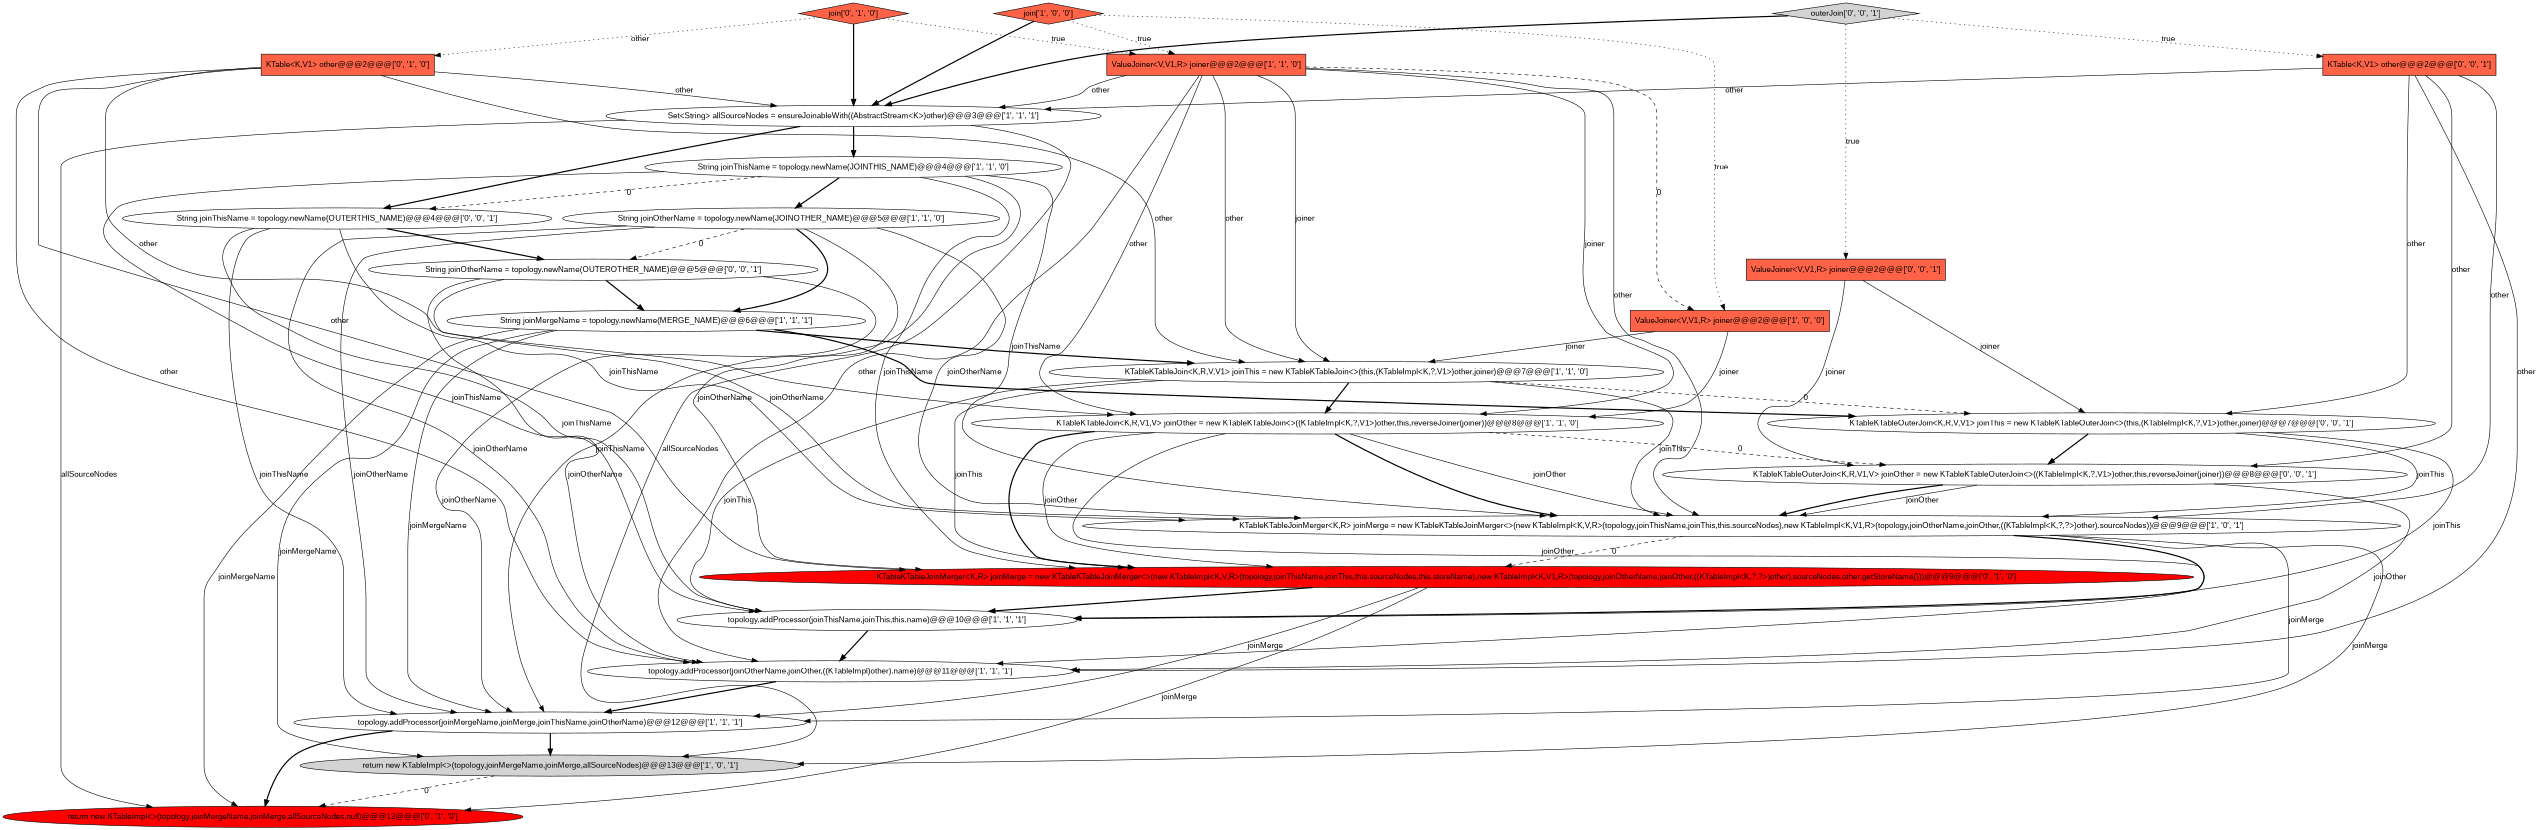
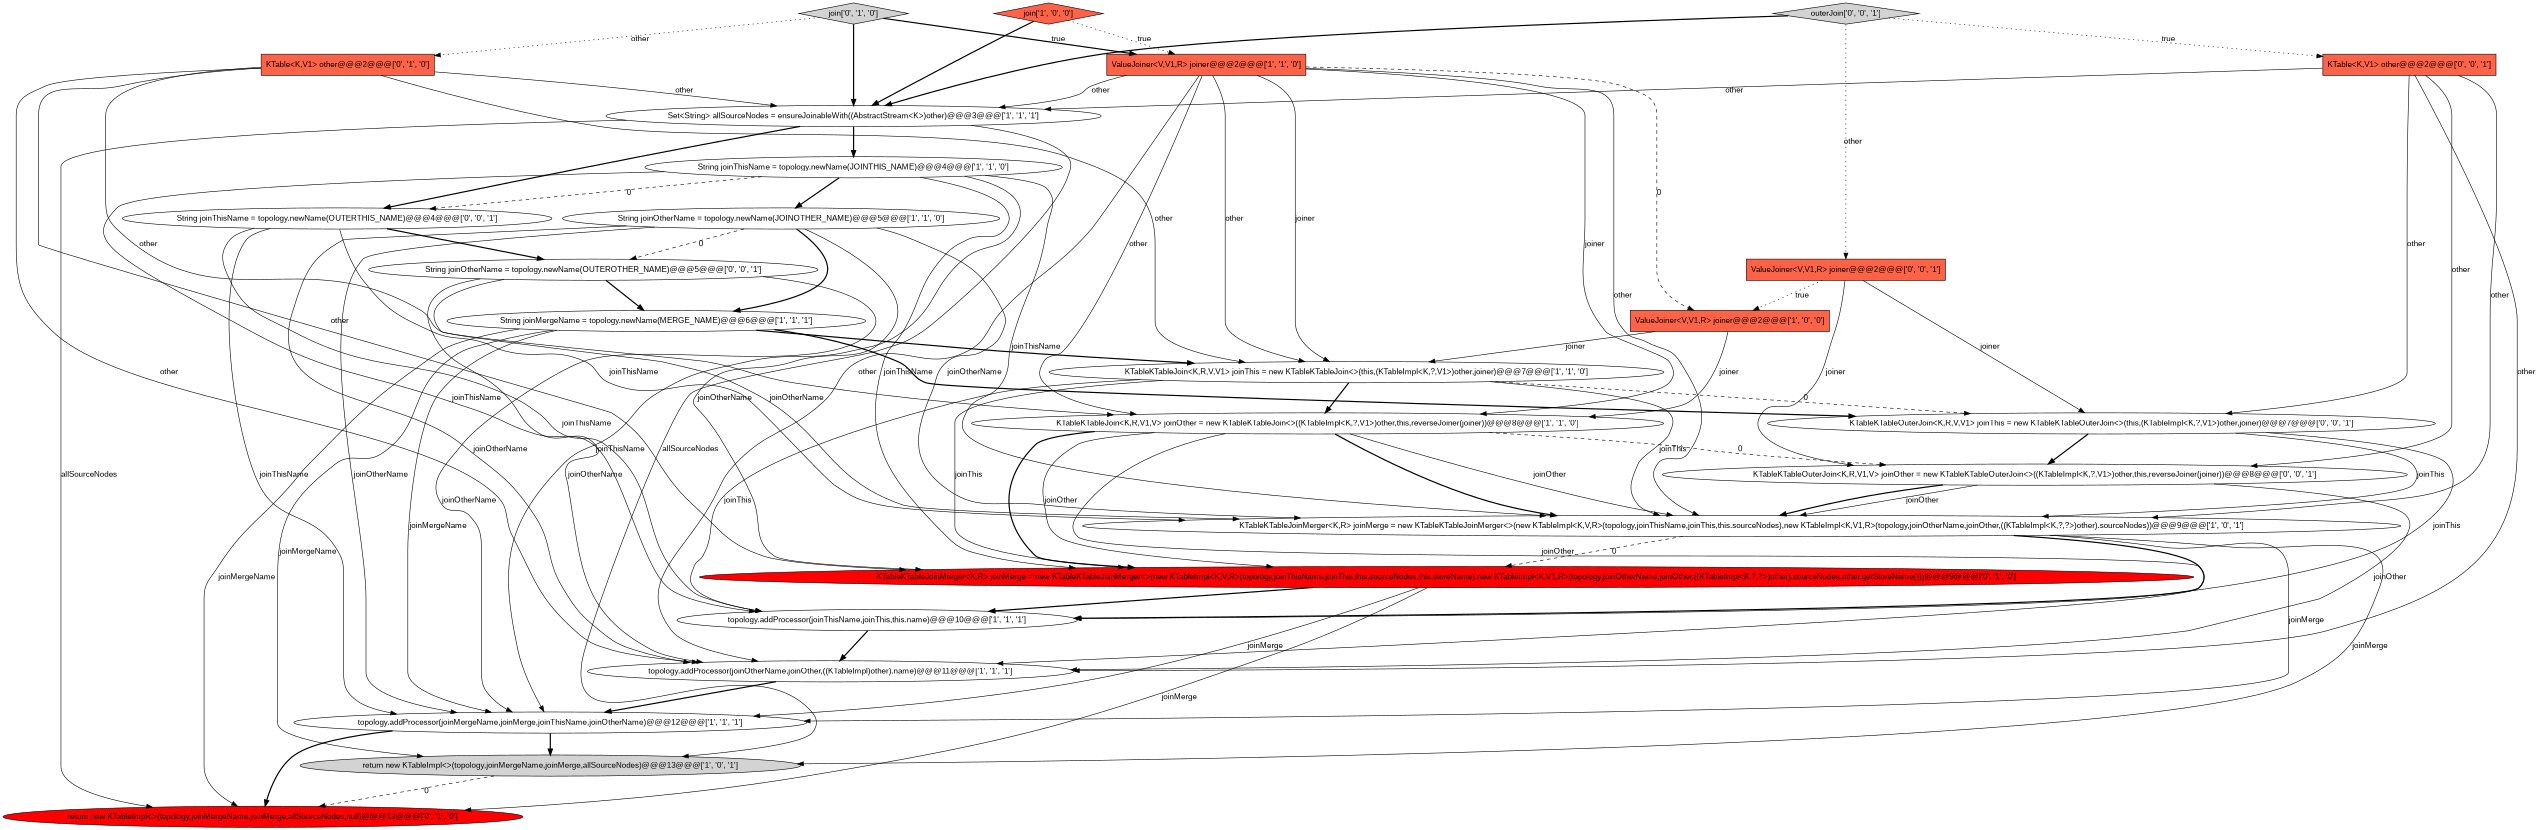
(854, 14) -> (854, 14)
(1527, 34) -> (1791, 294)
(1013, 37) -> (1013, 37)
(1853, 142) -> (1853, 142)
